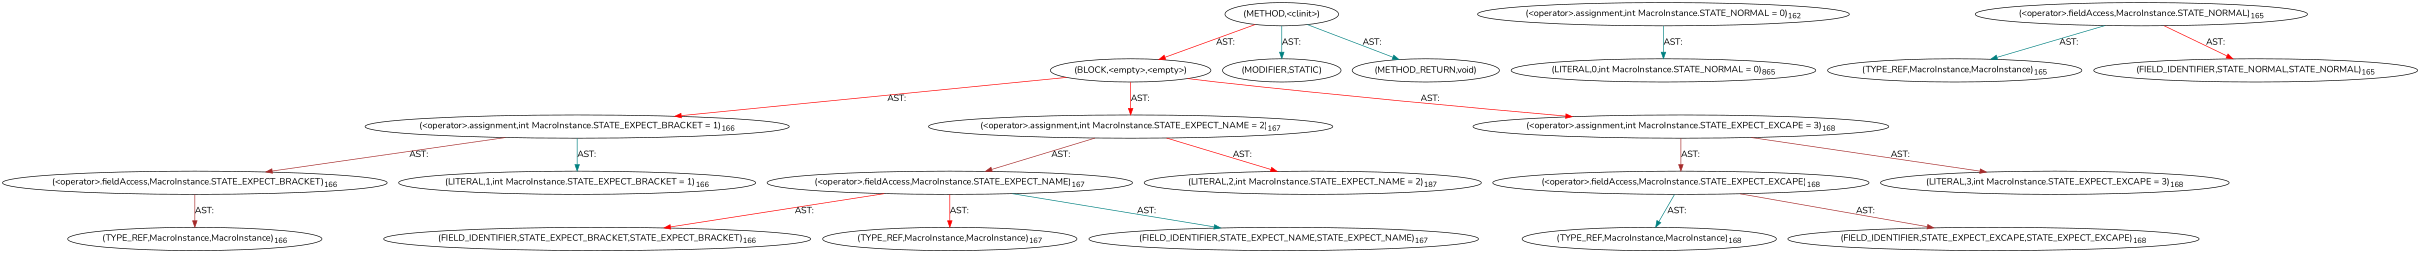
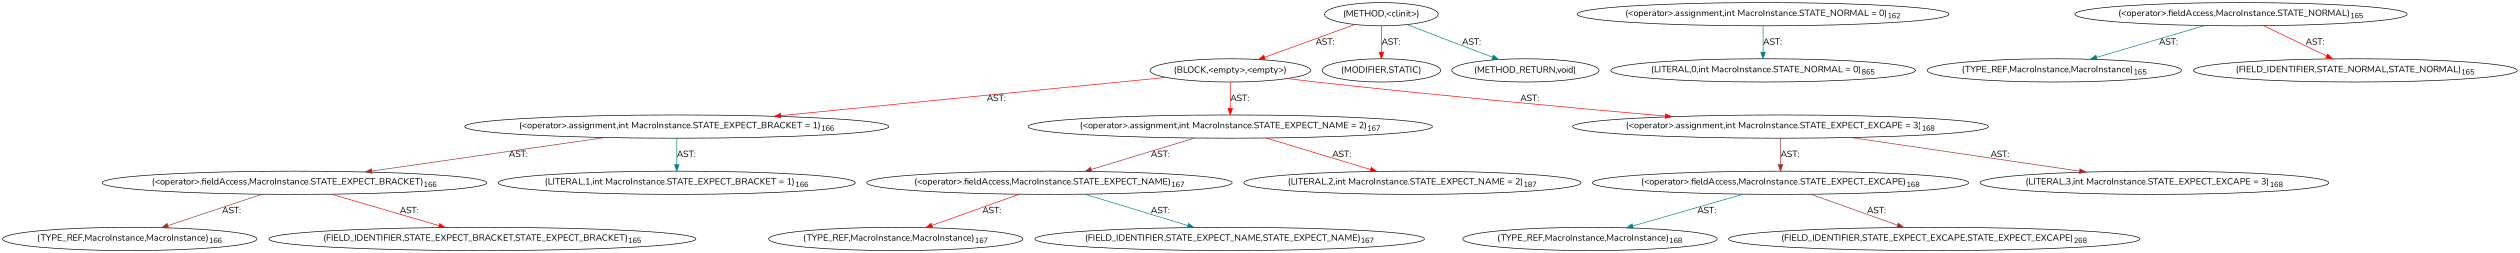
(1282, 39) -> (1381, 39)
(777, 210) -> (385, 210)
(750, 238) -> (635, 238)
(2140, 238) -> (2081, 238)
